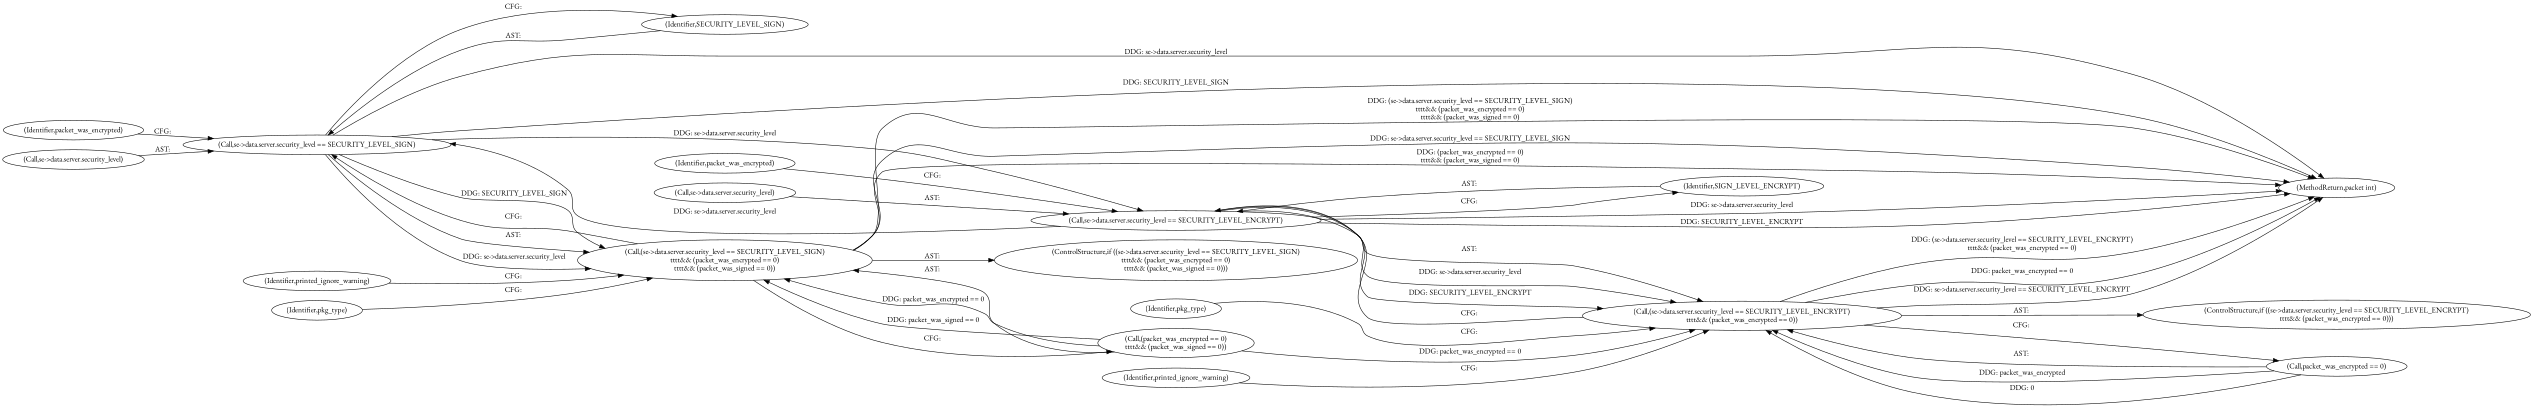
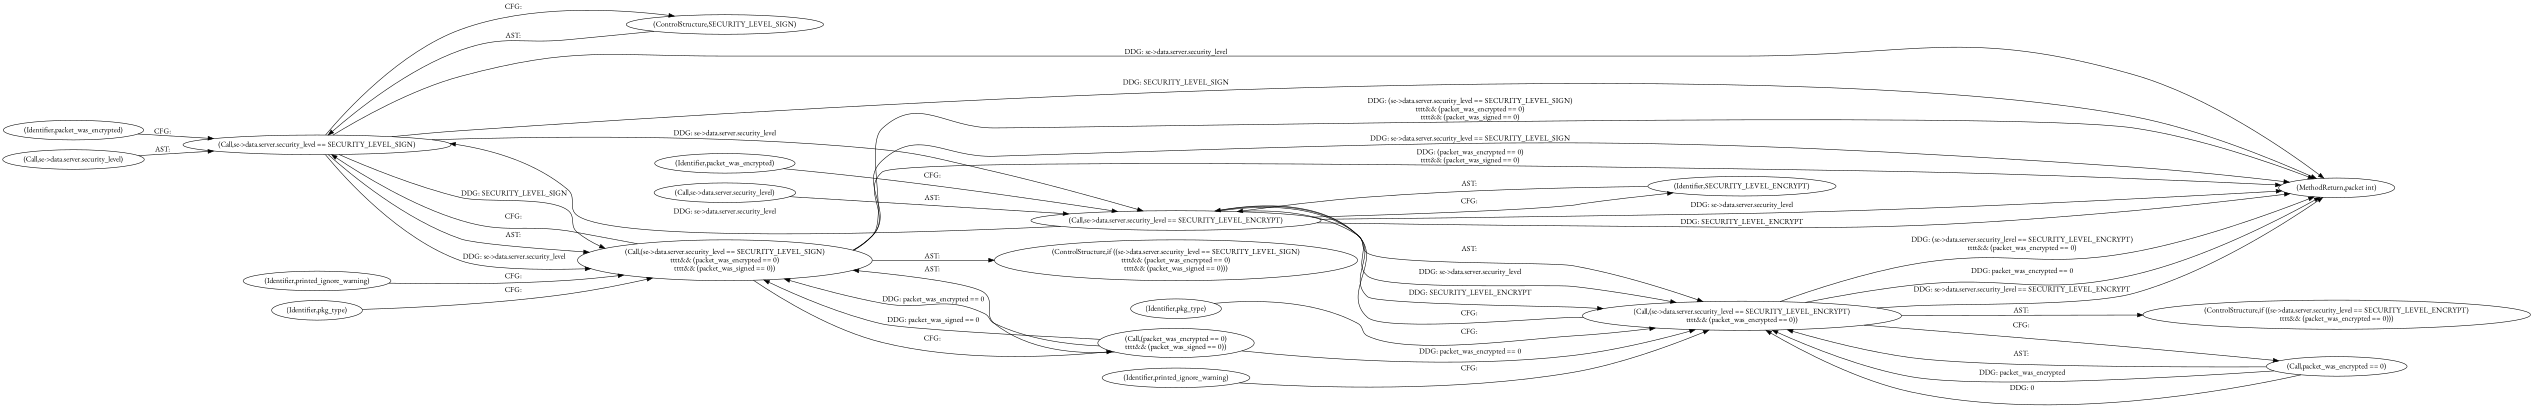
(725, 25) -> (725, 25)
(1742, 186) -> (1742, 186)
